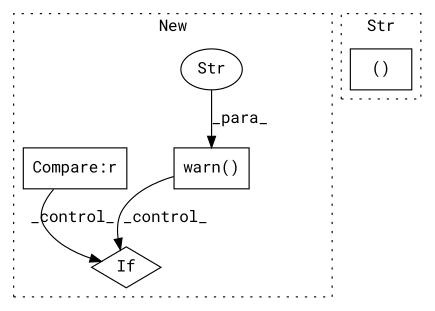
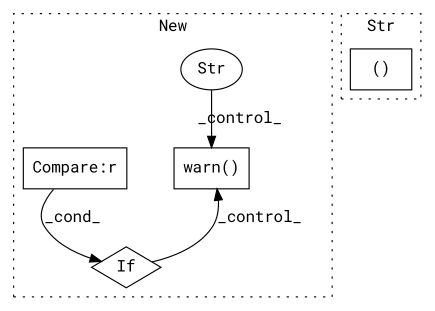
(240, 119) -> (240, 119)
(133, 197) -> (197, 242)
(73, 218) -> (73, 218)
